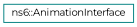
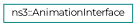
(69, 13) -> (68, 13)
